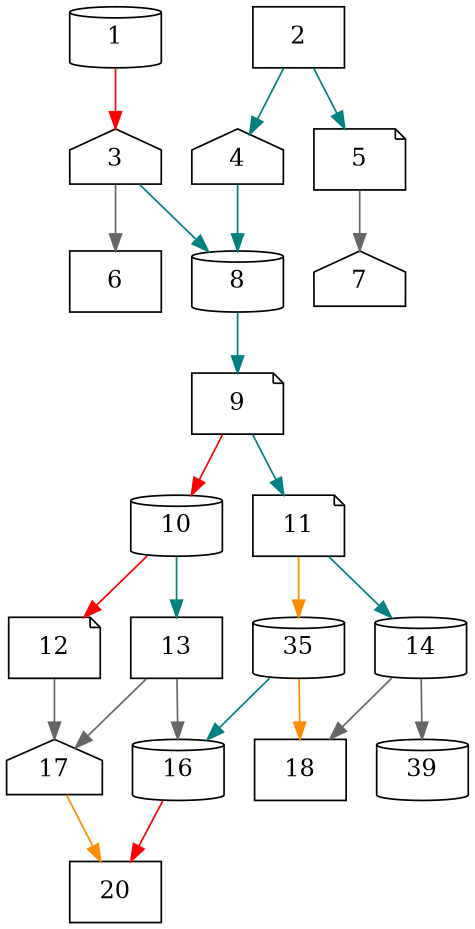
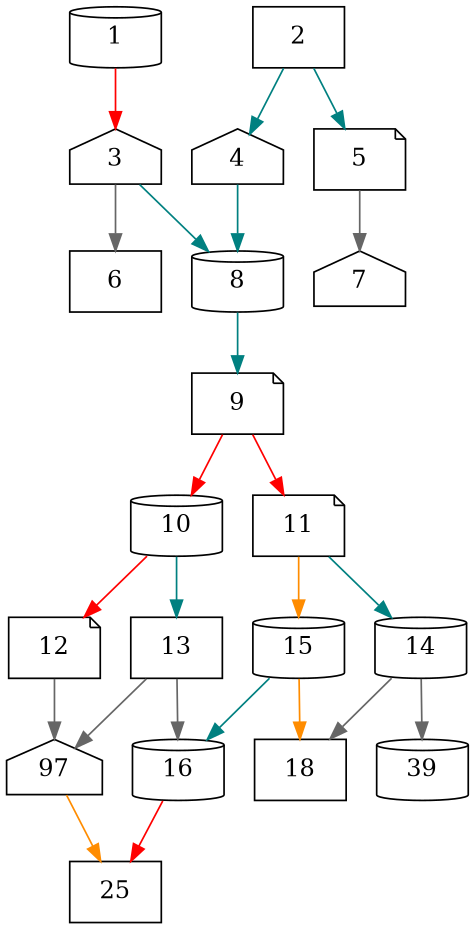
(264, 457) -> (264, 457)
(299, 648) -> (299, 648)
(54, 770) -> (54, 770)
(116, 892) -> (116, 892)
